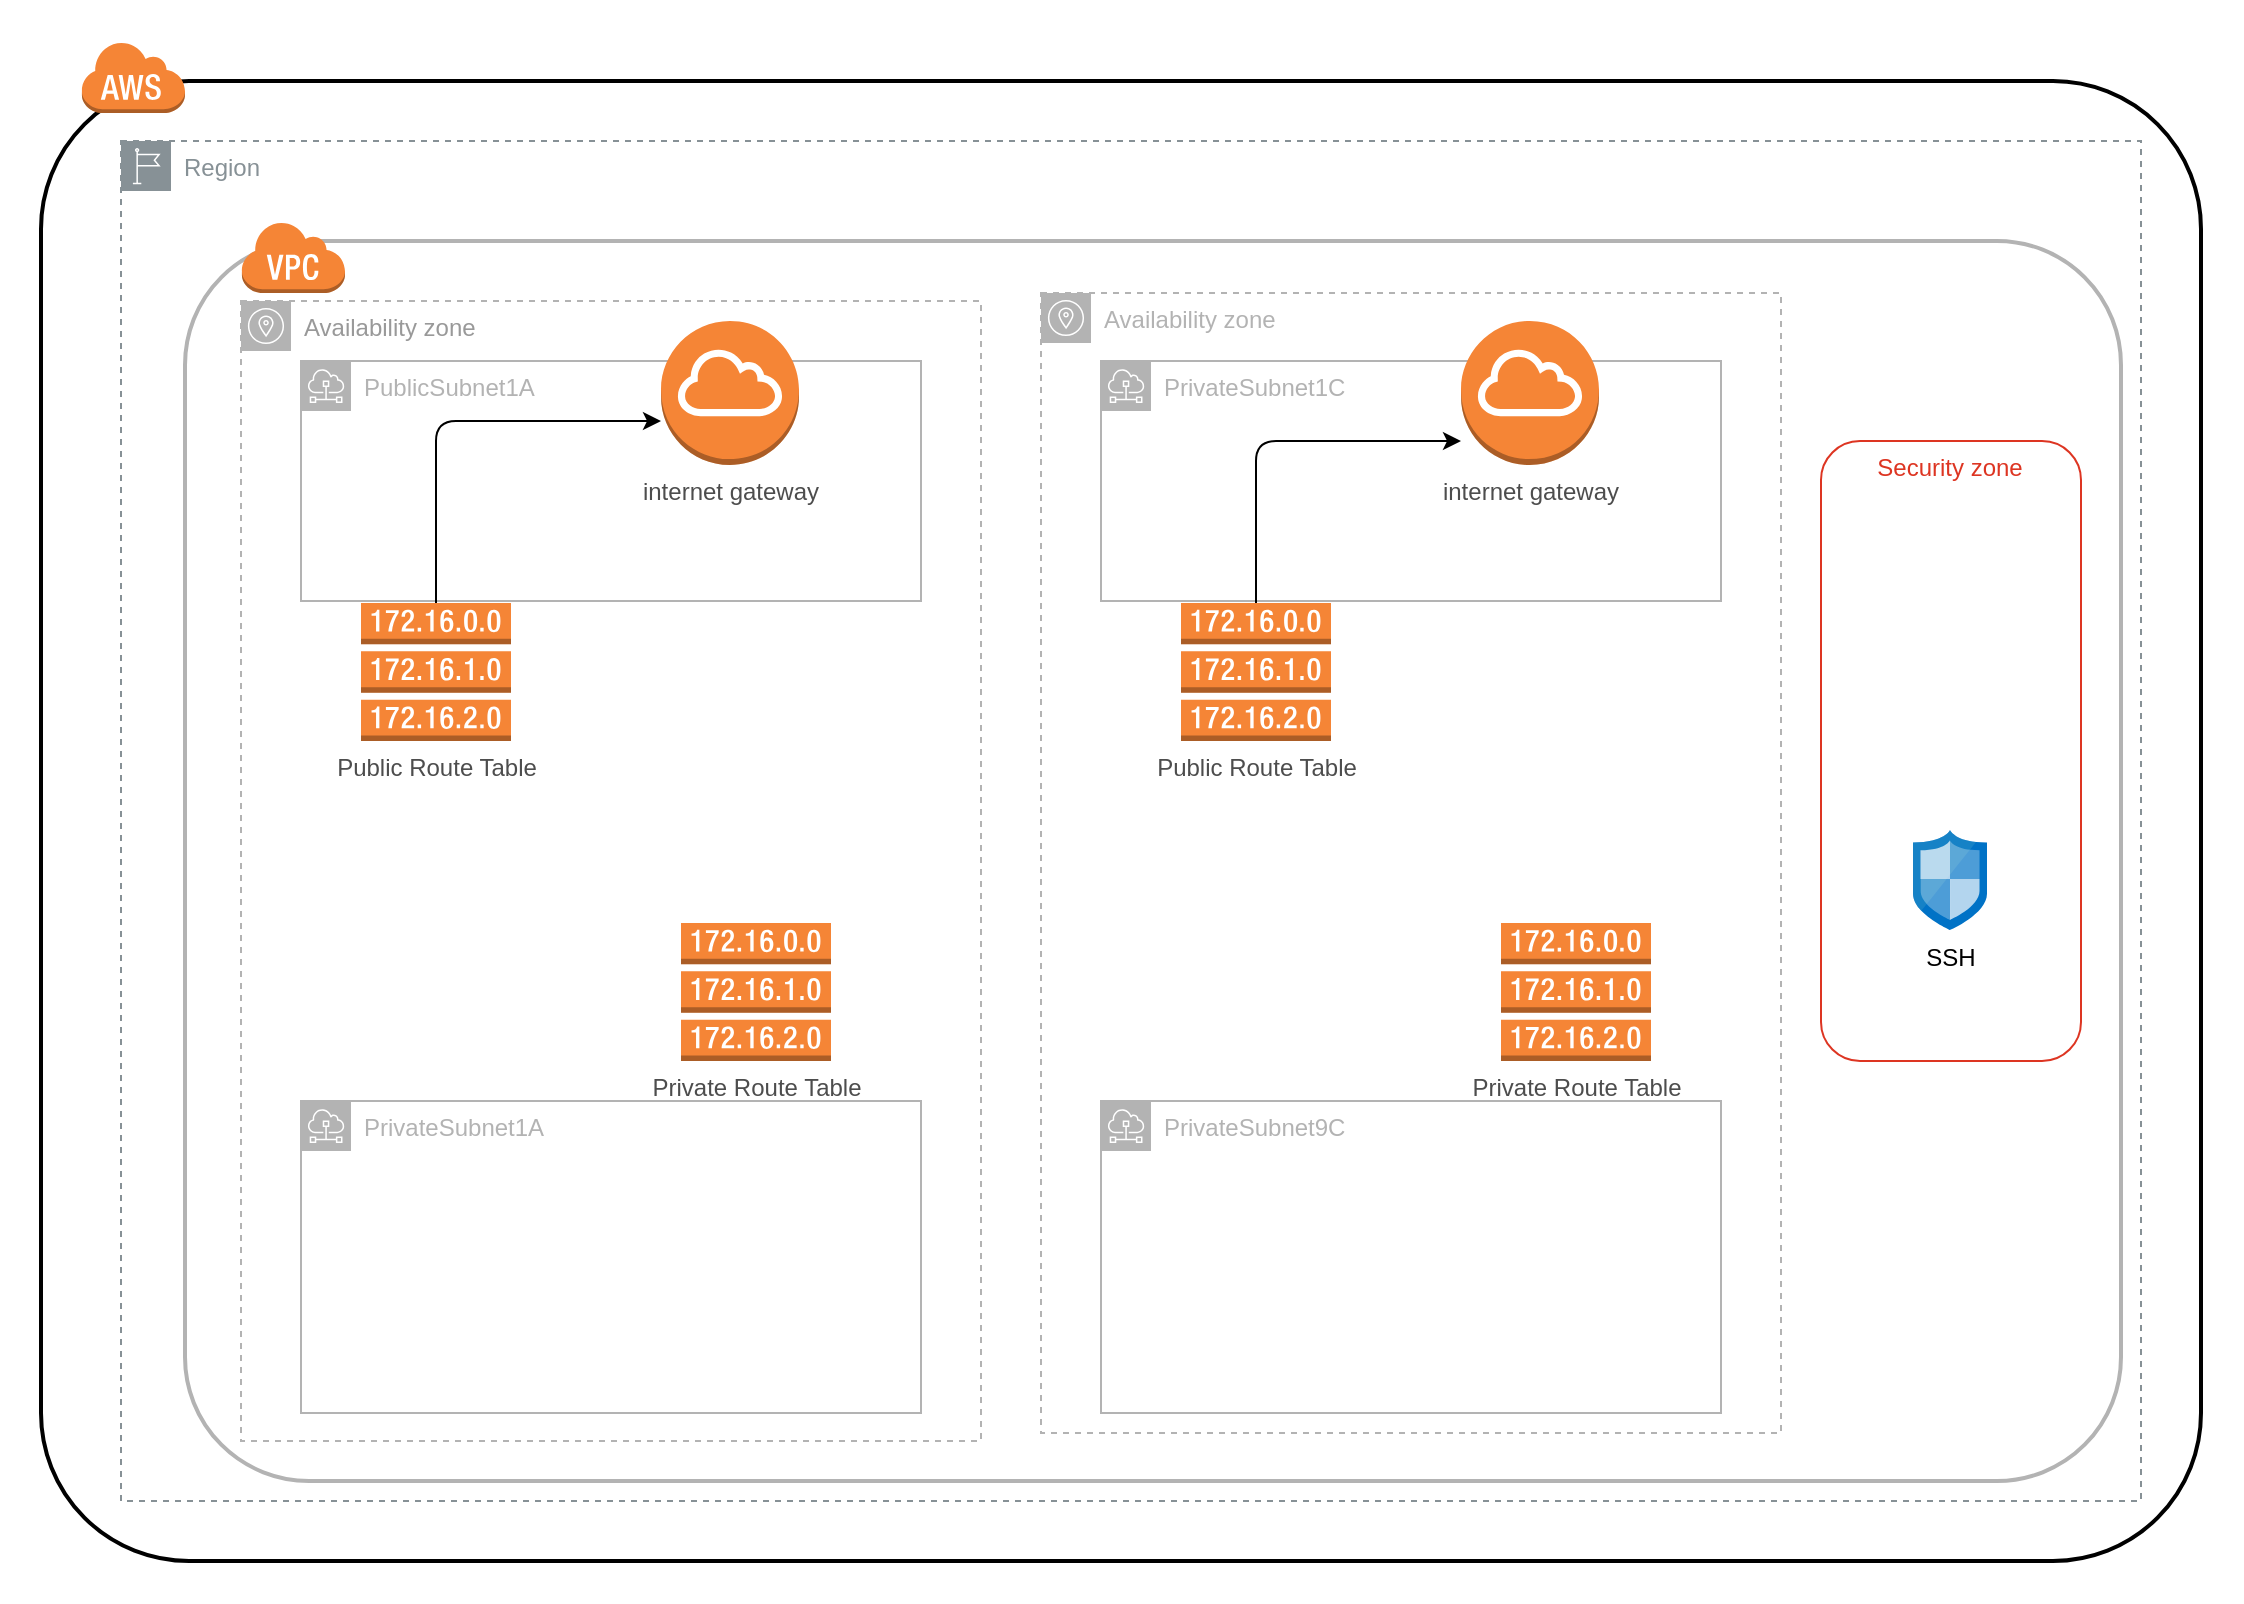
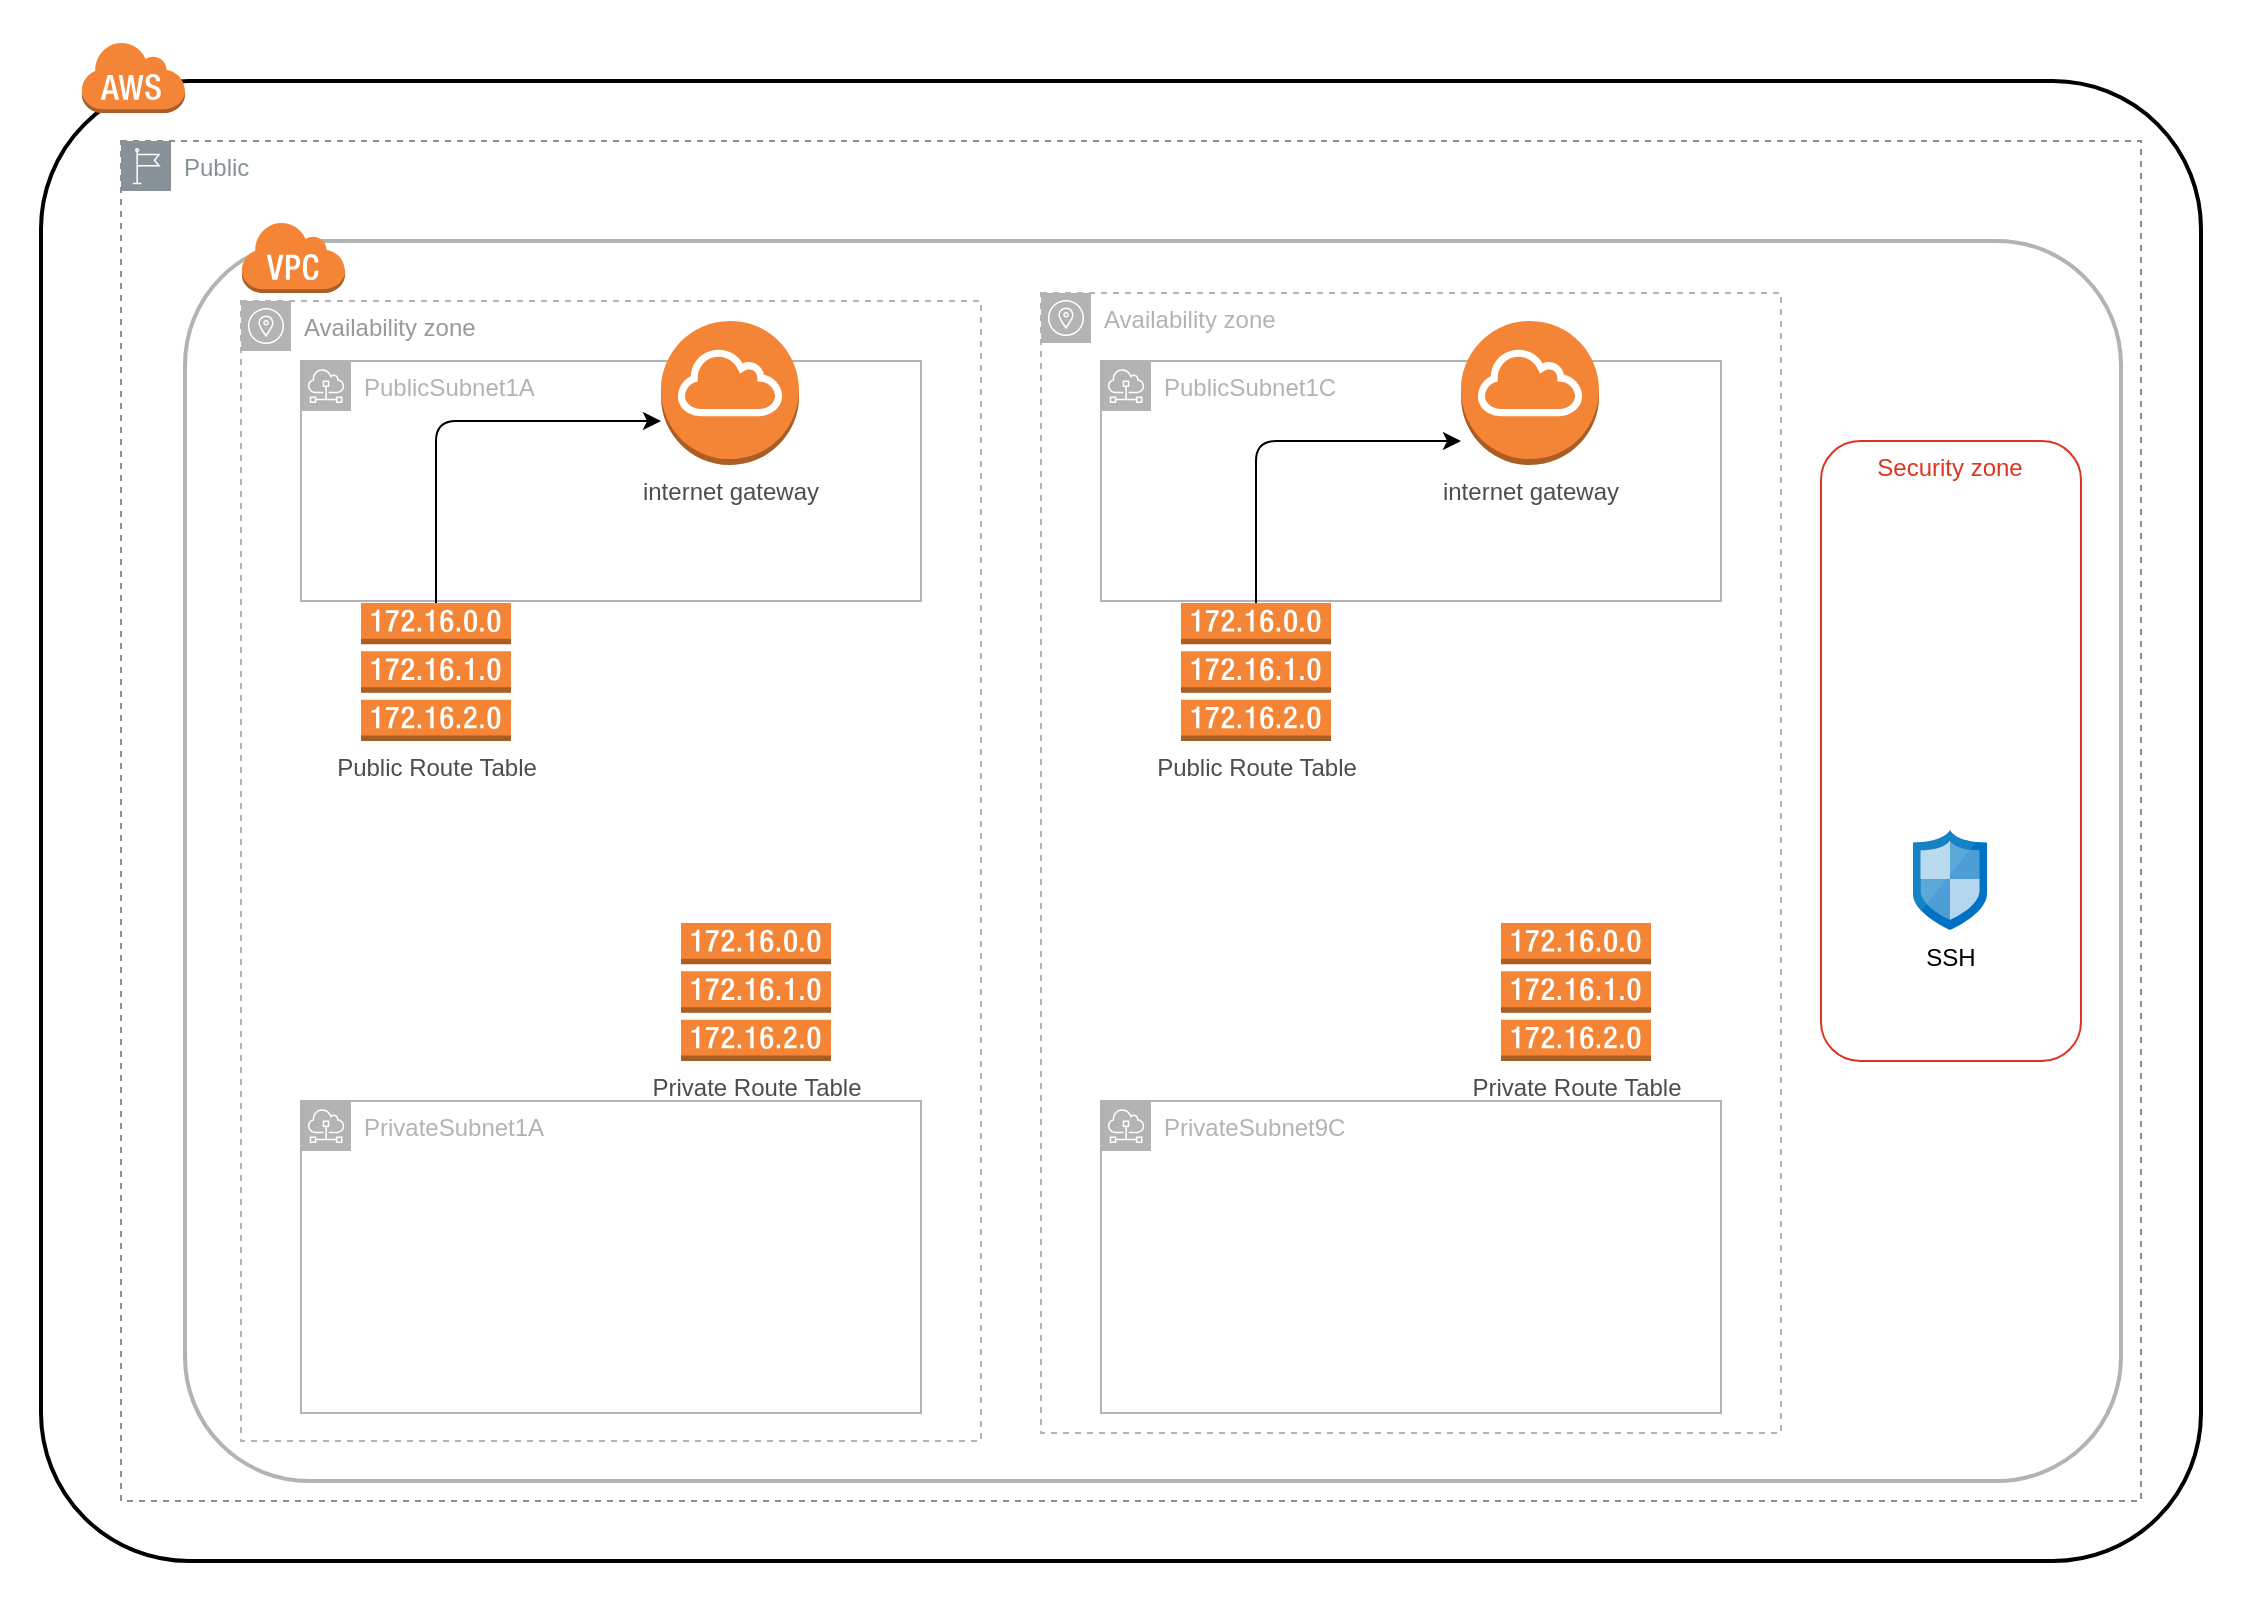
(222, 169) -> (219, 169)
(1263, 389) -> (1253, 389)
